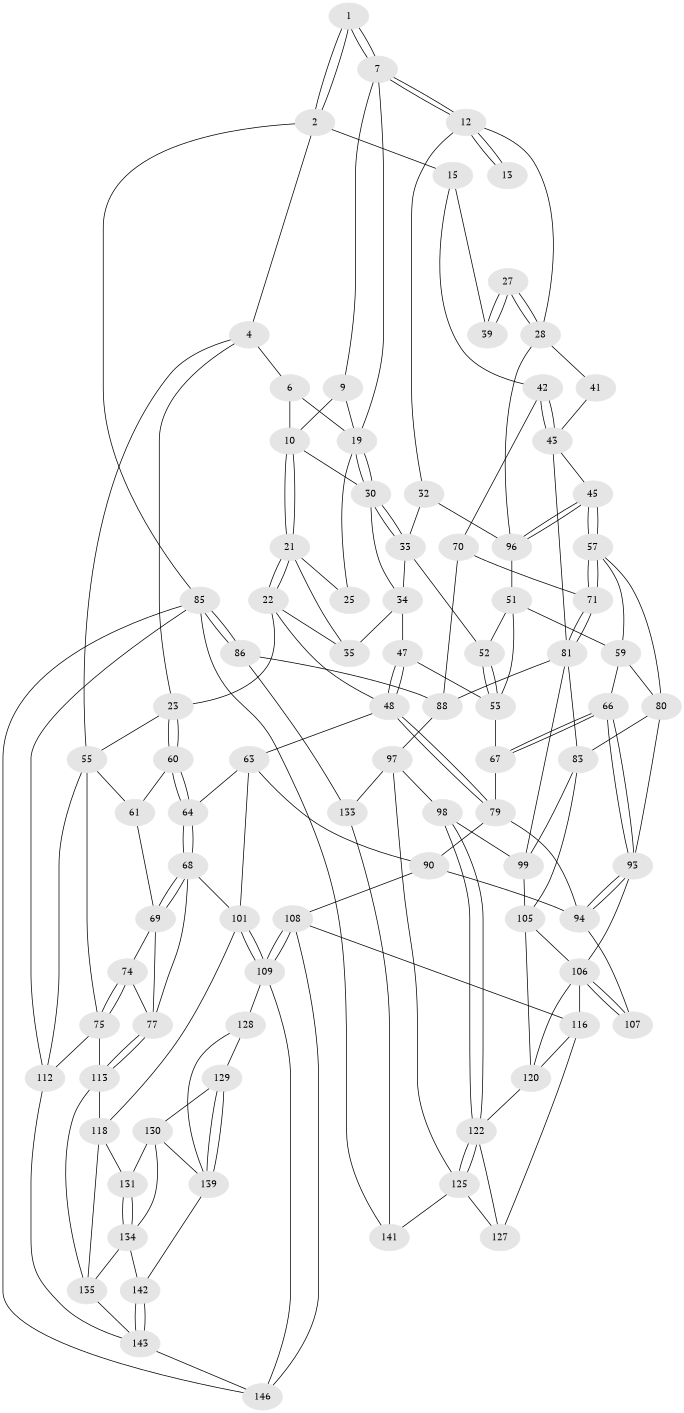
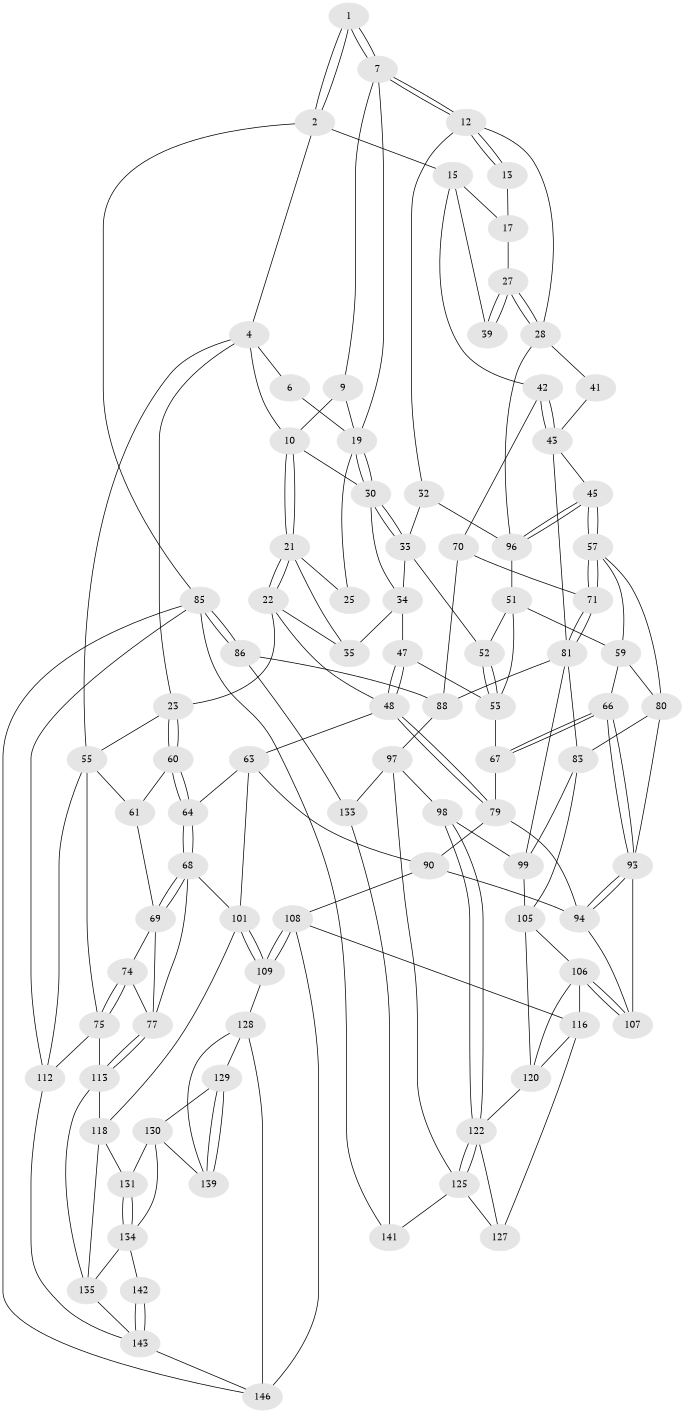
none -> (508, 229)
(290, 415) -> (259, 391)
(612, 921) -> (633, 945)
(291, 1185) -> (263, 1210)
(174, 1238) -> none
